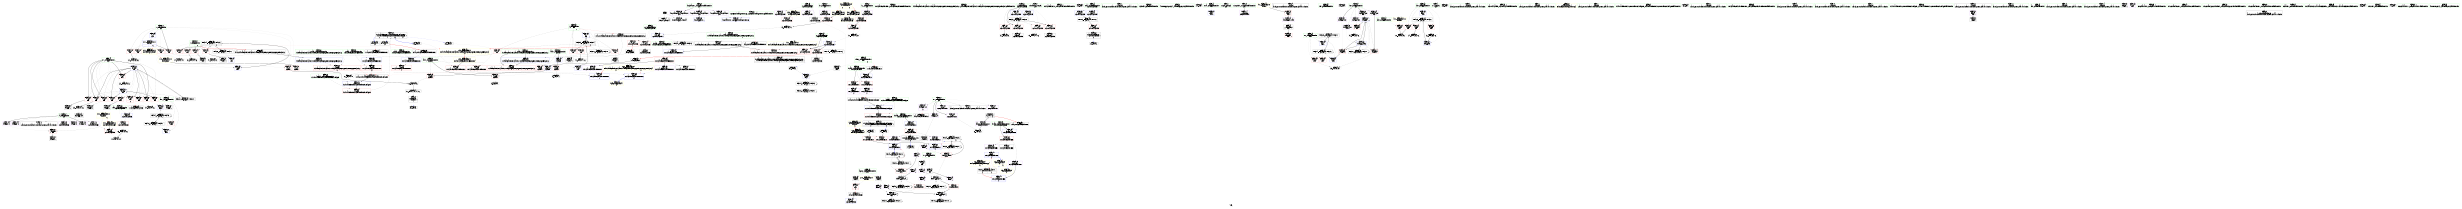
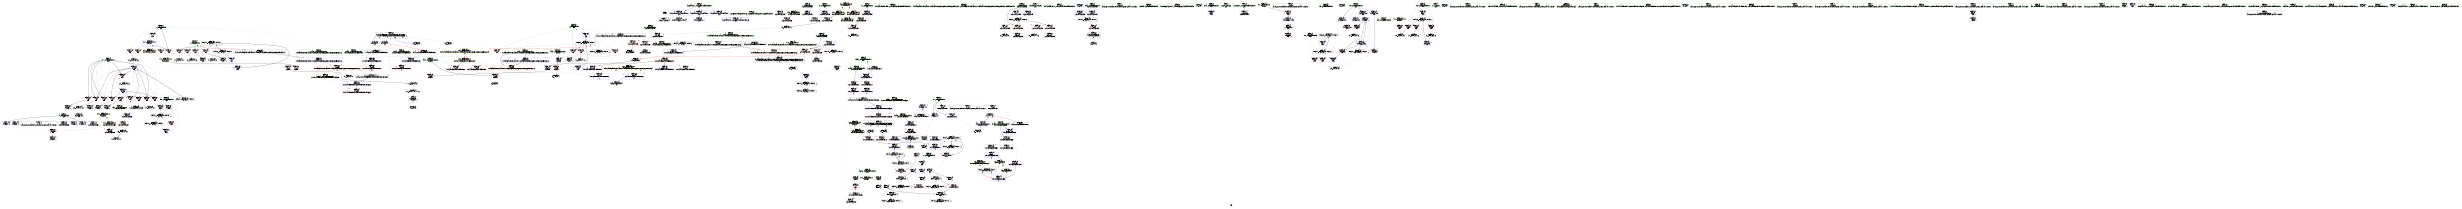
(615, 60) -> none
(540, 68) -> none
none -> (98, 107)
